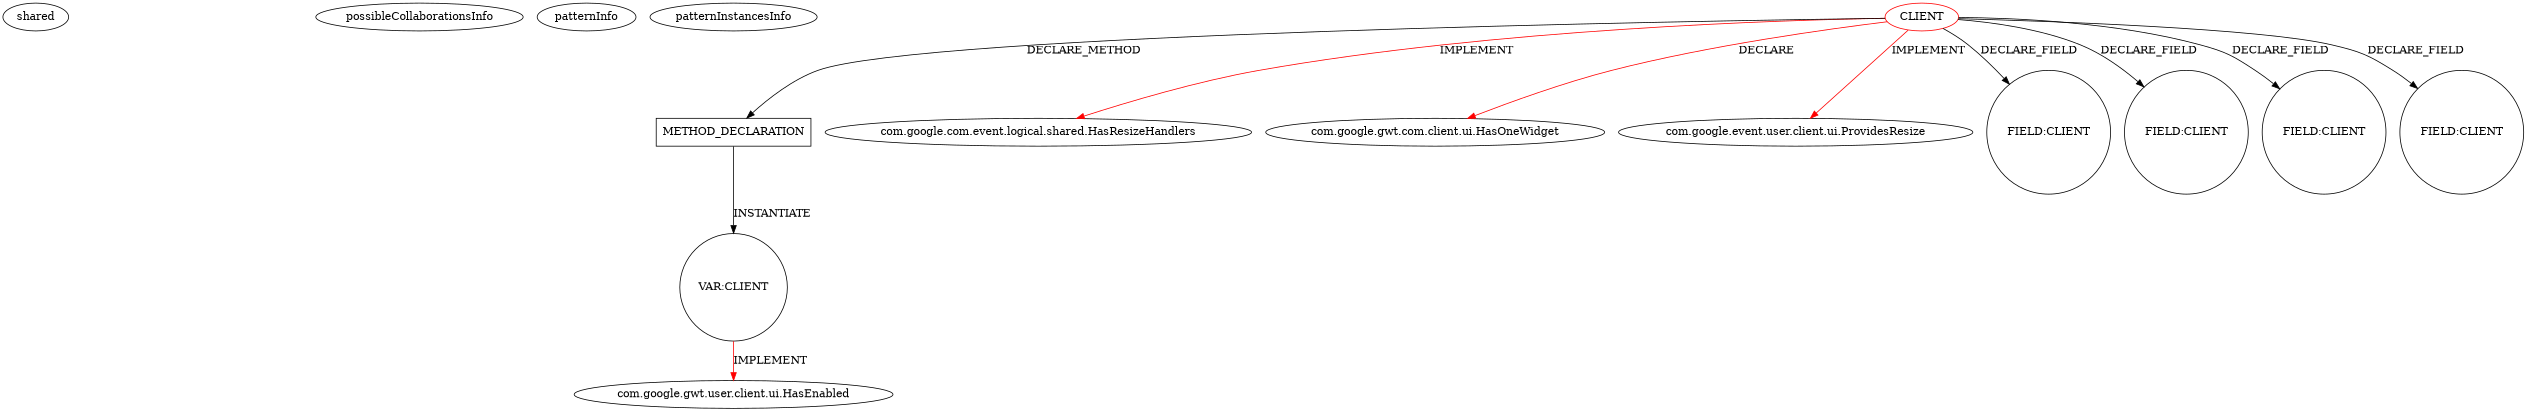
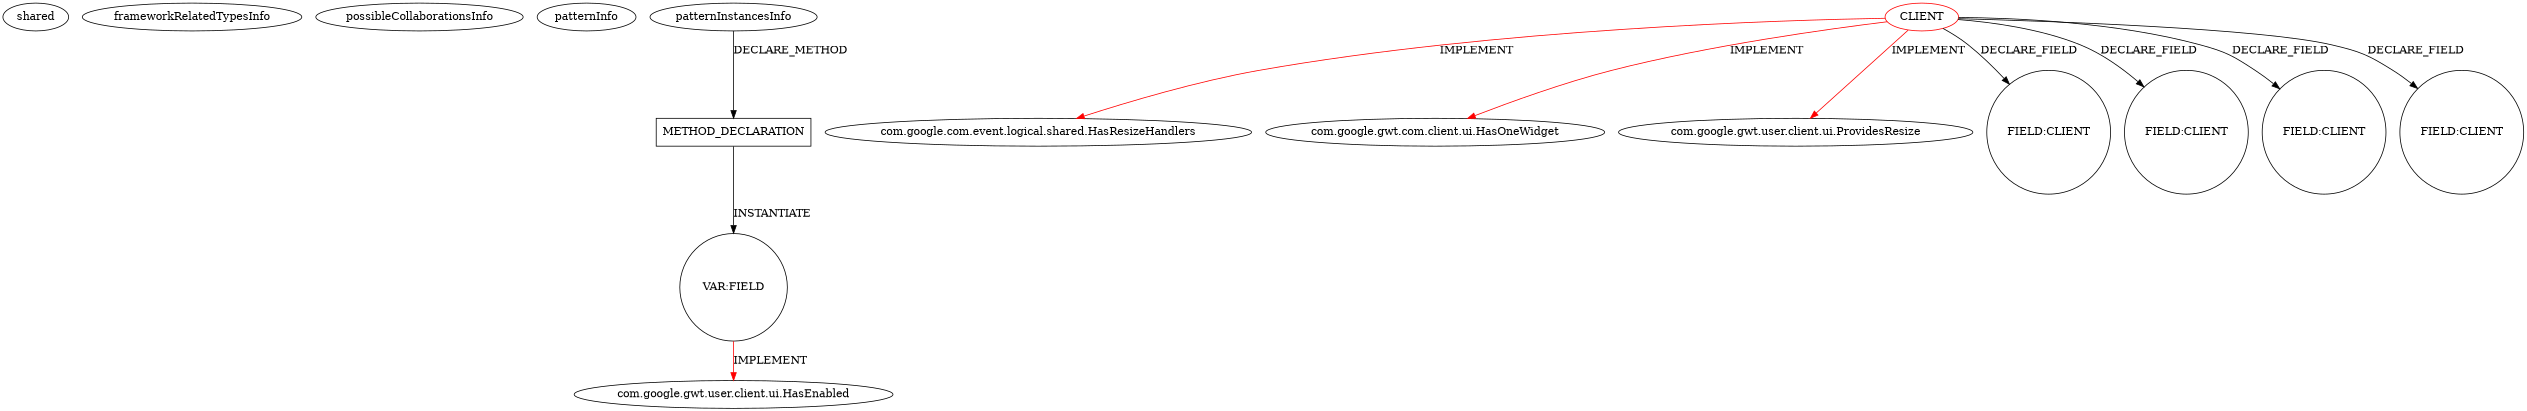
none -> (192, 17)
(1311, 32) -> (734, 71)
(1767, 51) -> (1767, 51)
(1796, 132) -> (1796, 132)
(734, 287) -> (734, 287)
